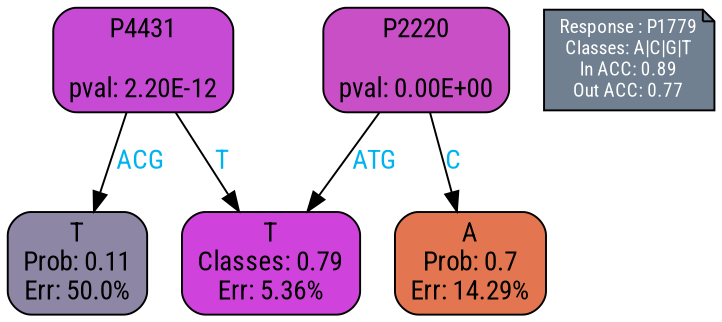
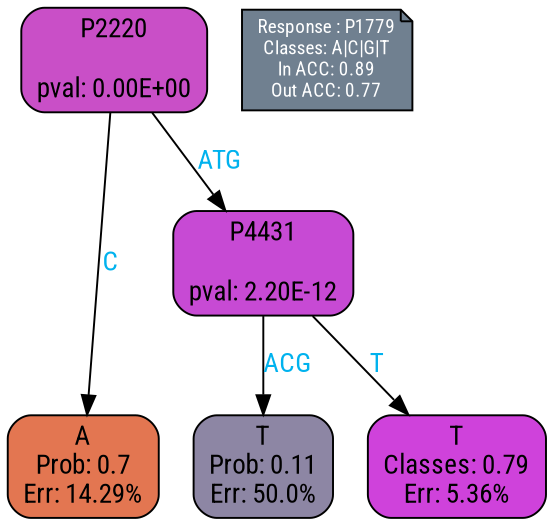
(349, 154) -> (183, 154)
